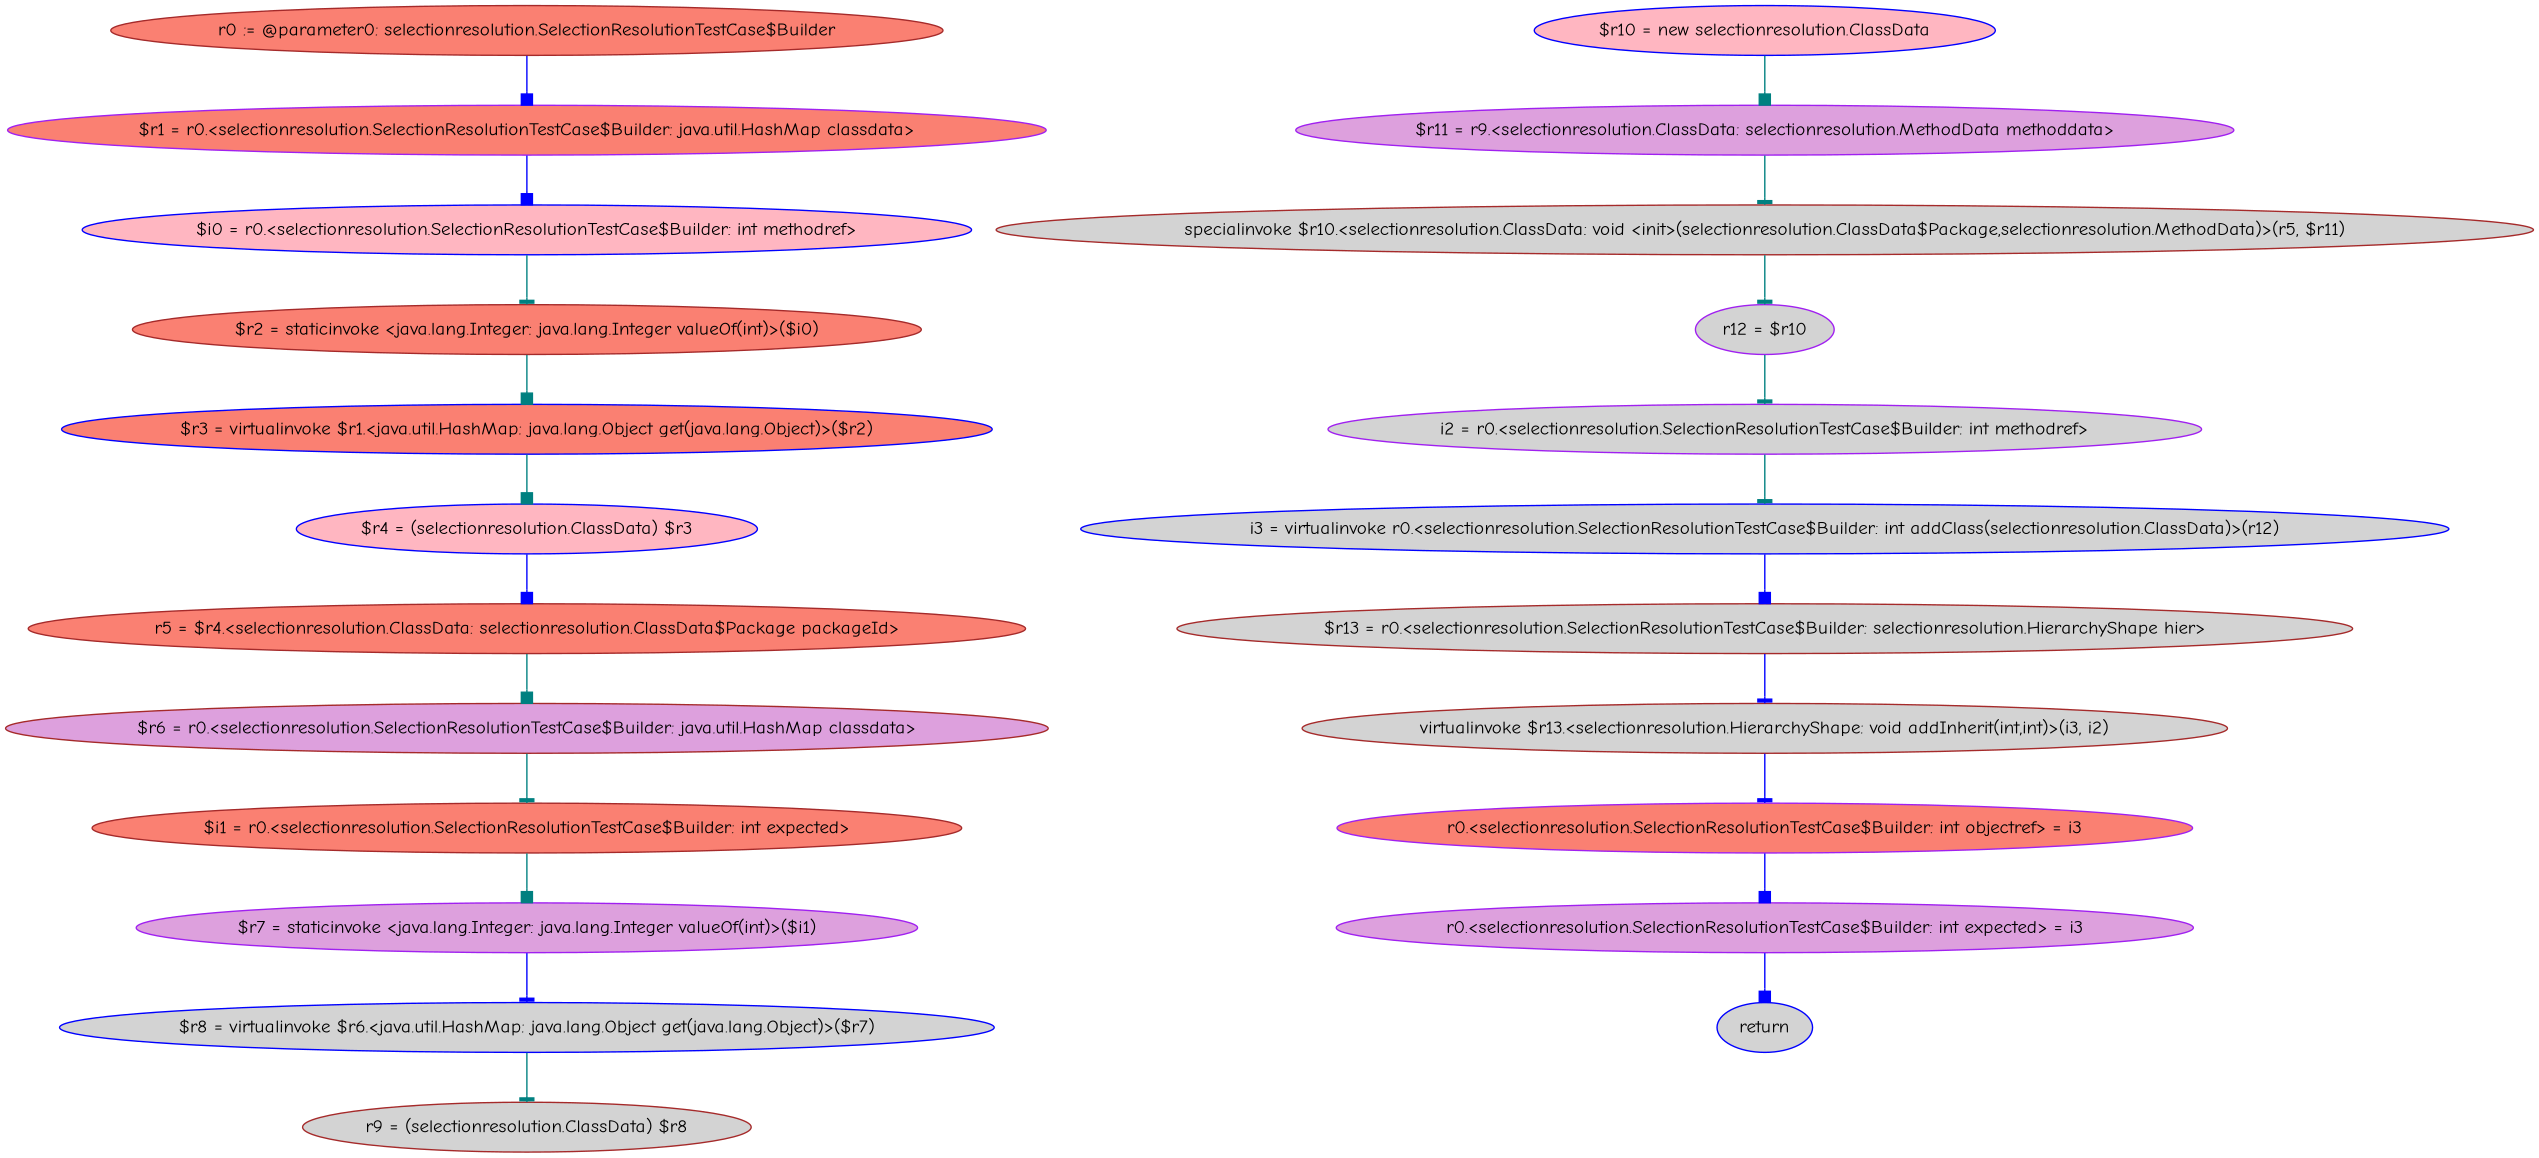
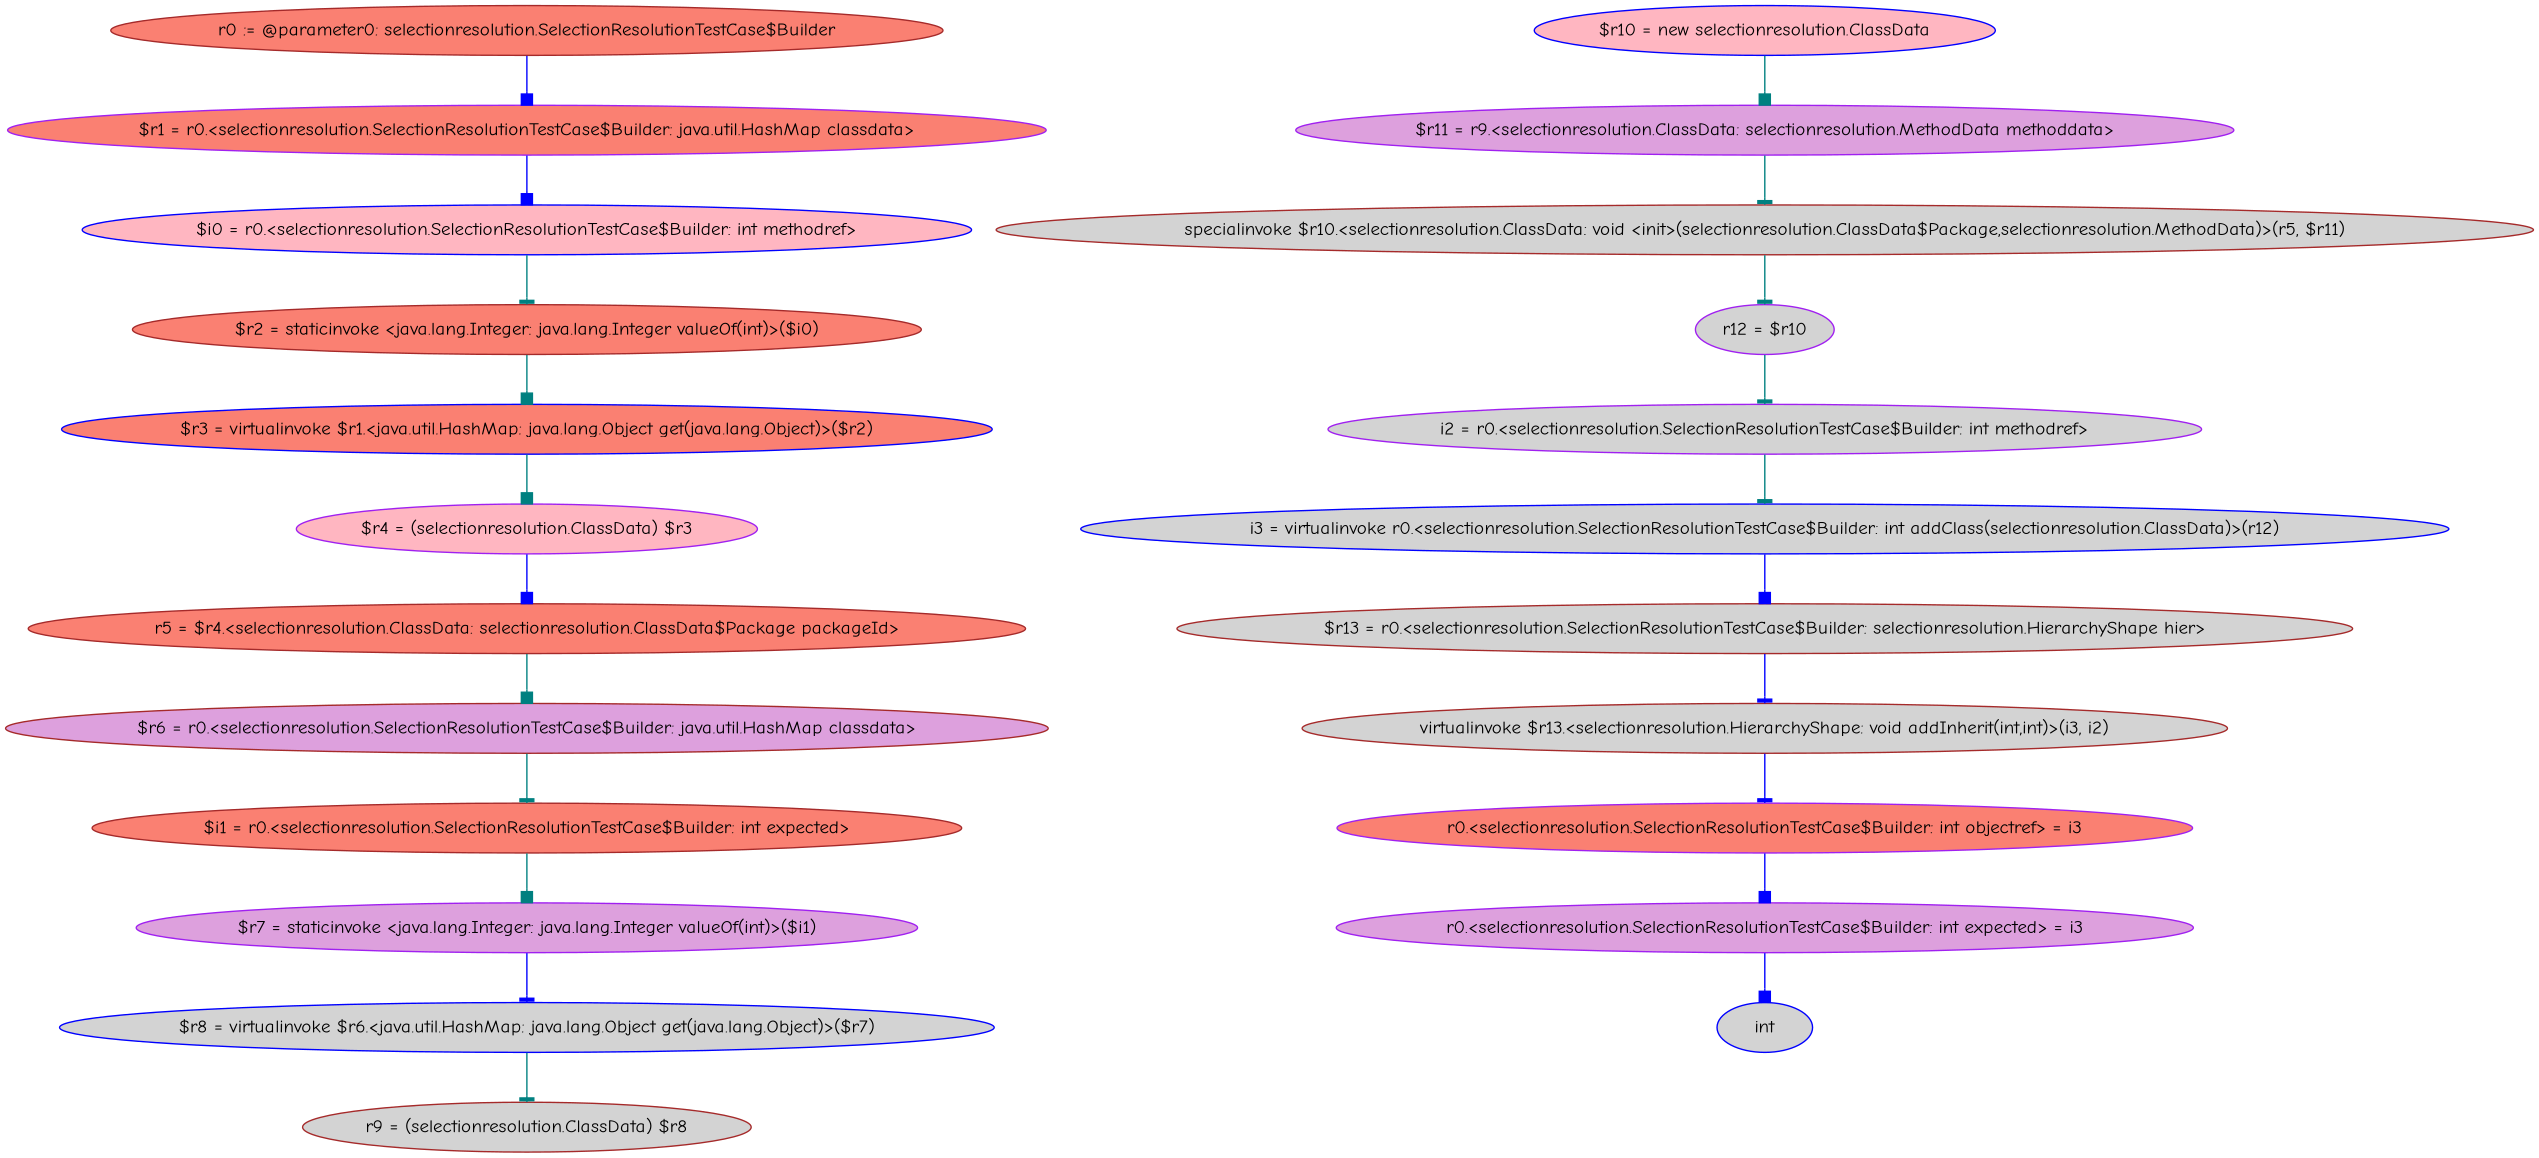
(527, 529) -> (527, 529)
(1765, 1027) -> (1765, 1027)
